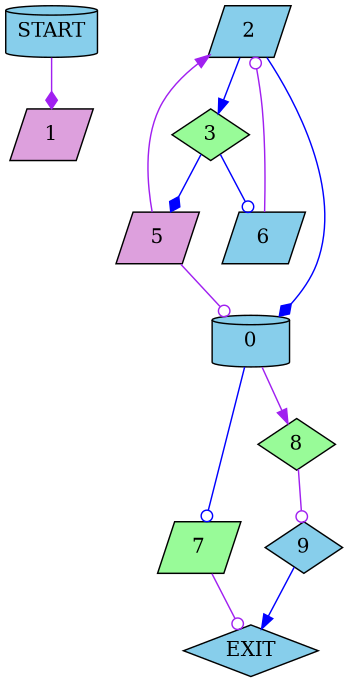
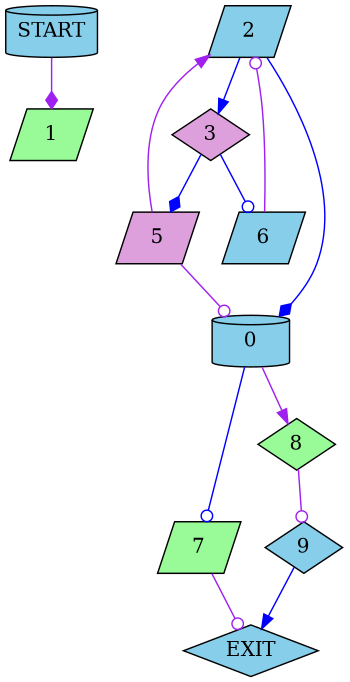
(52, 135) -> (52, 135)
(211, 135) -> (211, 135)
